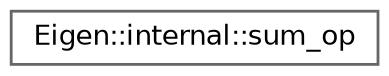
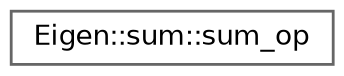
(195, 38) -> (172, 38)
